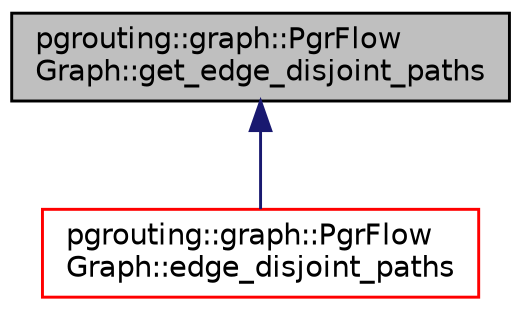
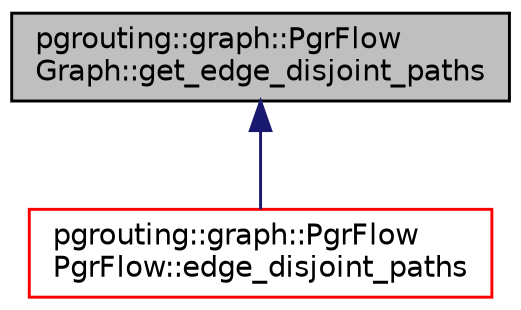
(261, 253) -> (261, 253)
